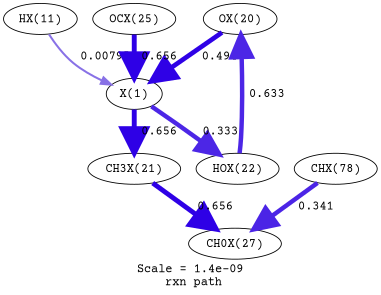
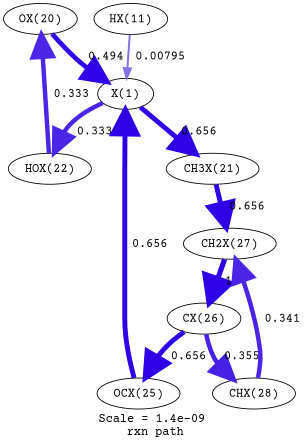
(263, 94) -> (68, 94)
(336, 169) -> (254, 394)
(235, 244) -> (230, 244)
none -> (204, 319)
